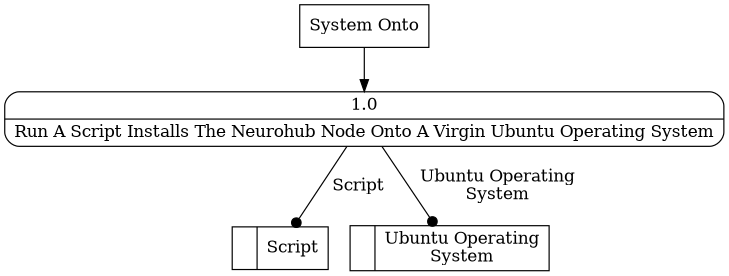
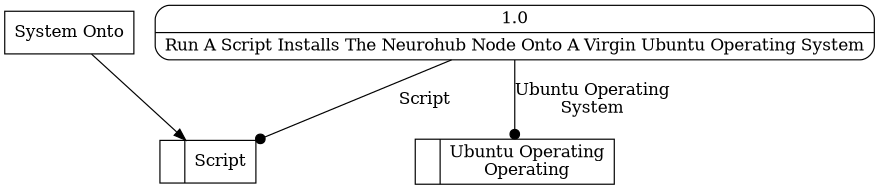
(364, 64) -> (134, 93)
(462, 256) -> (527, 170)
